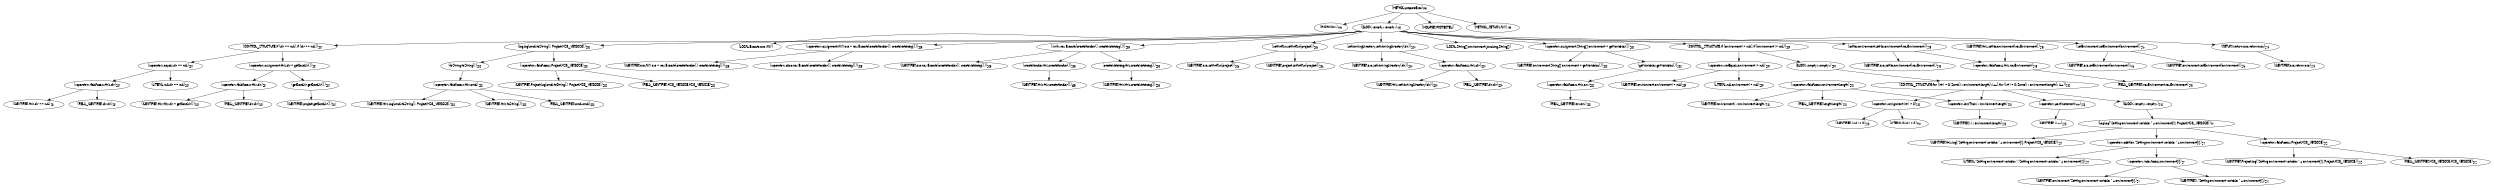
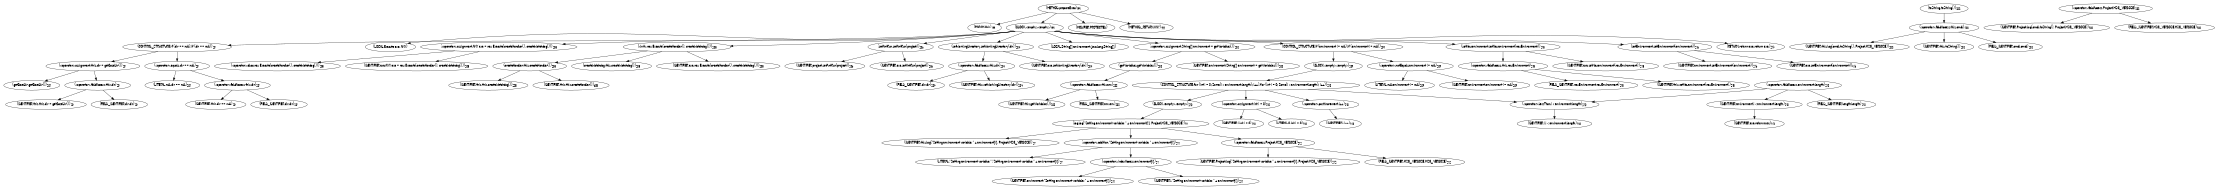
(554, 47) -> none
(2005, 55) -> (1597, 75)
(2269, 56) -> (1754, 113)
(1131, 74) -> (510, 75)
(311, 105) -> none
none -> (1032, 105)
